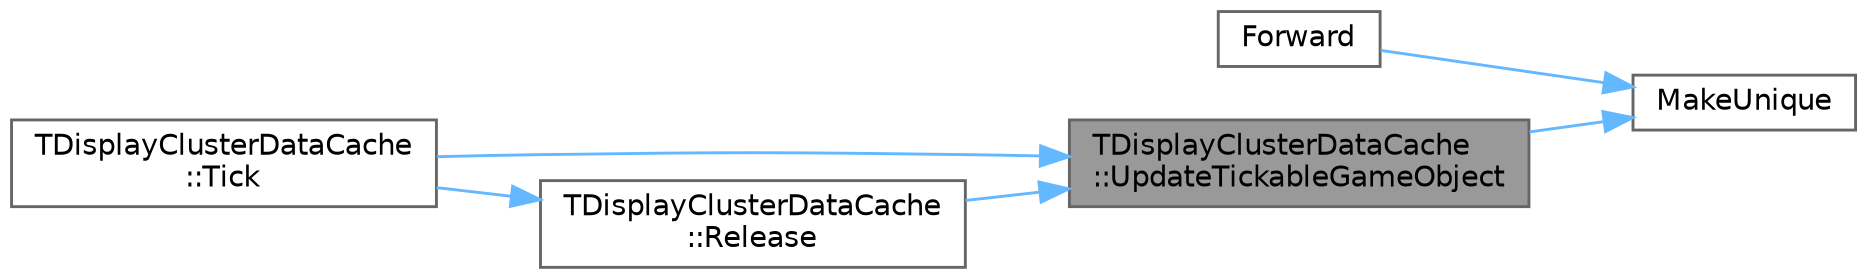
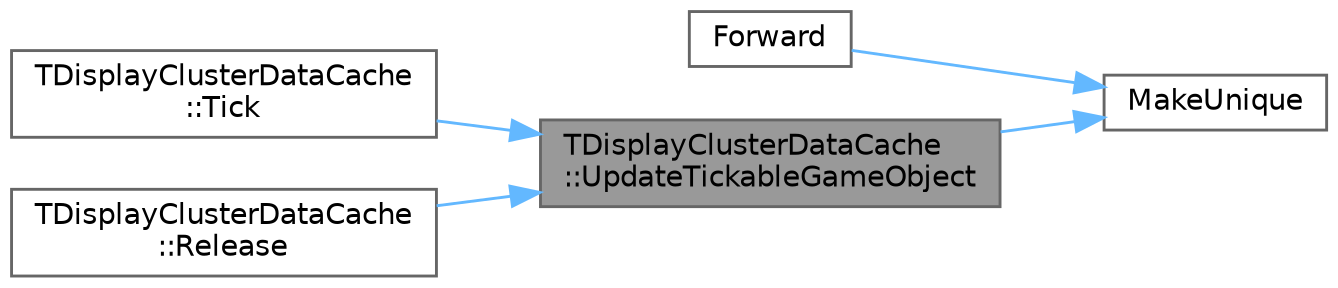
(474, 192) -> none
